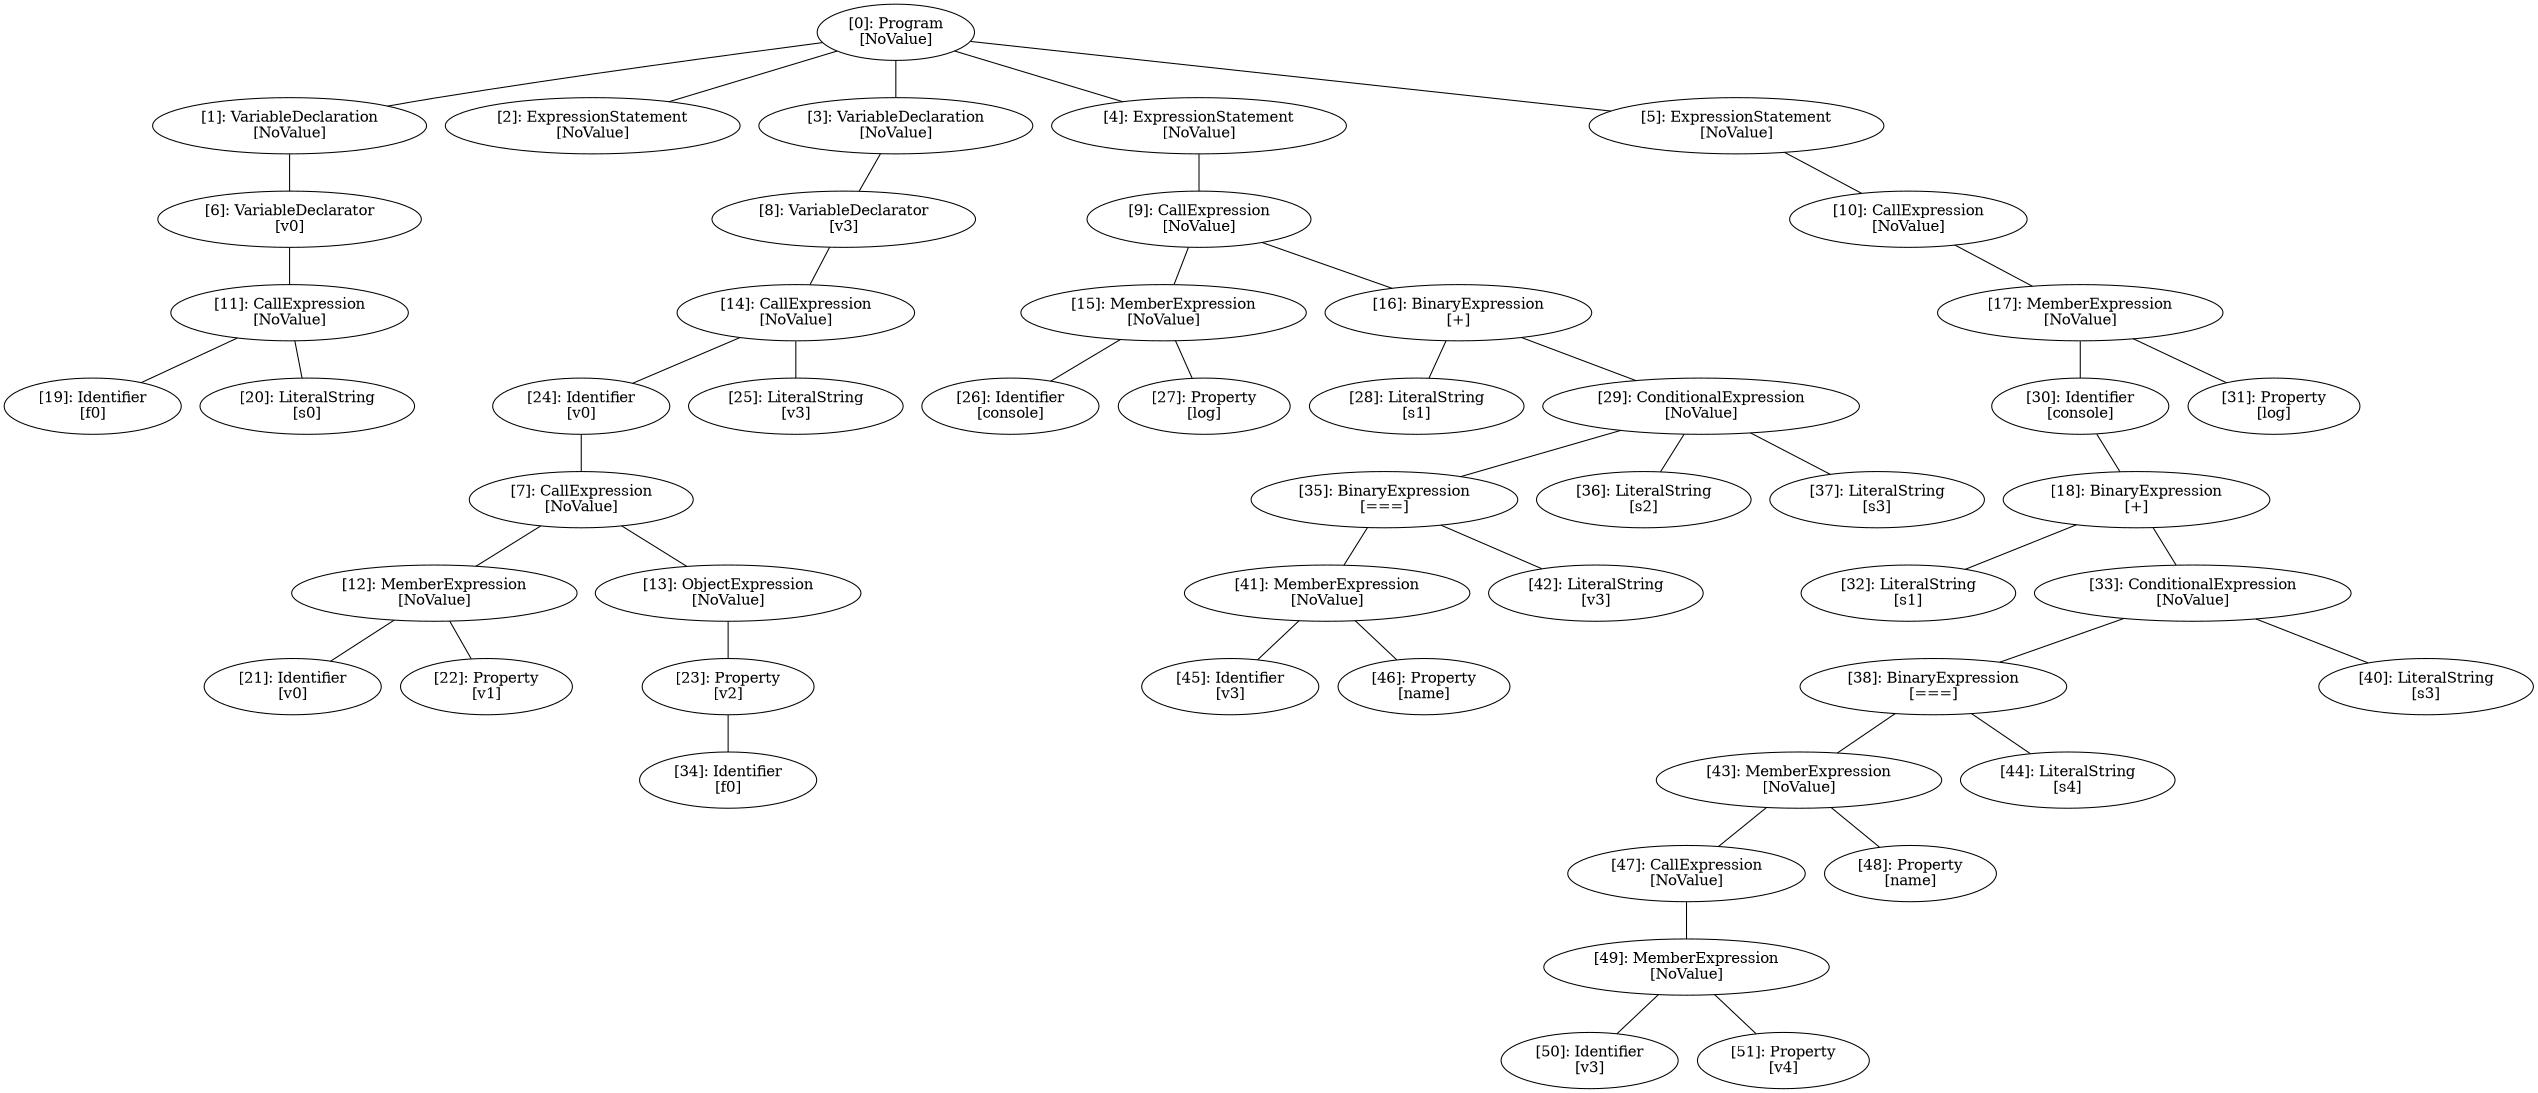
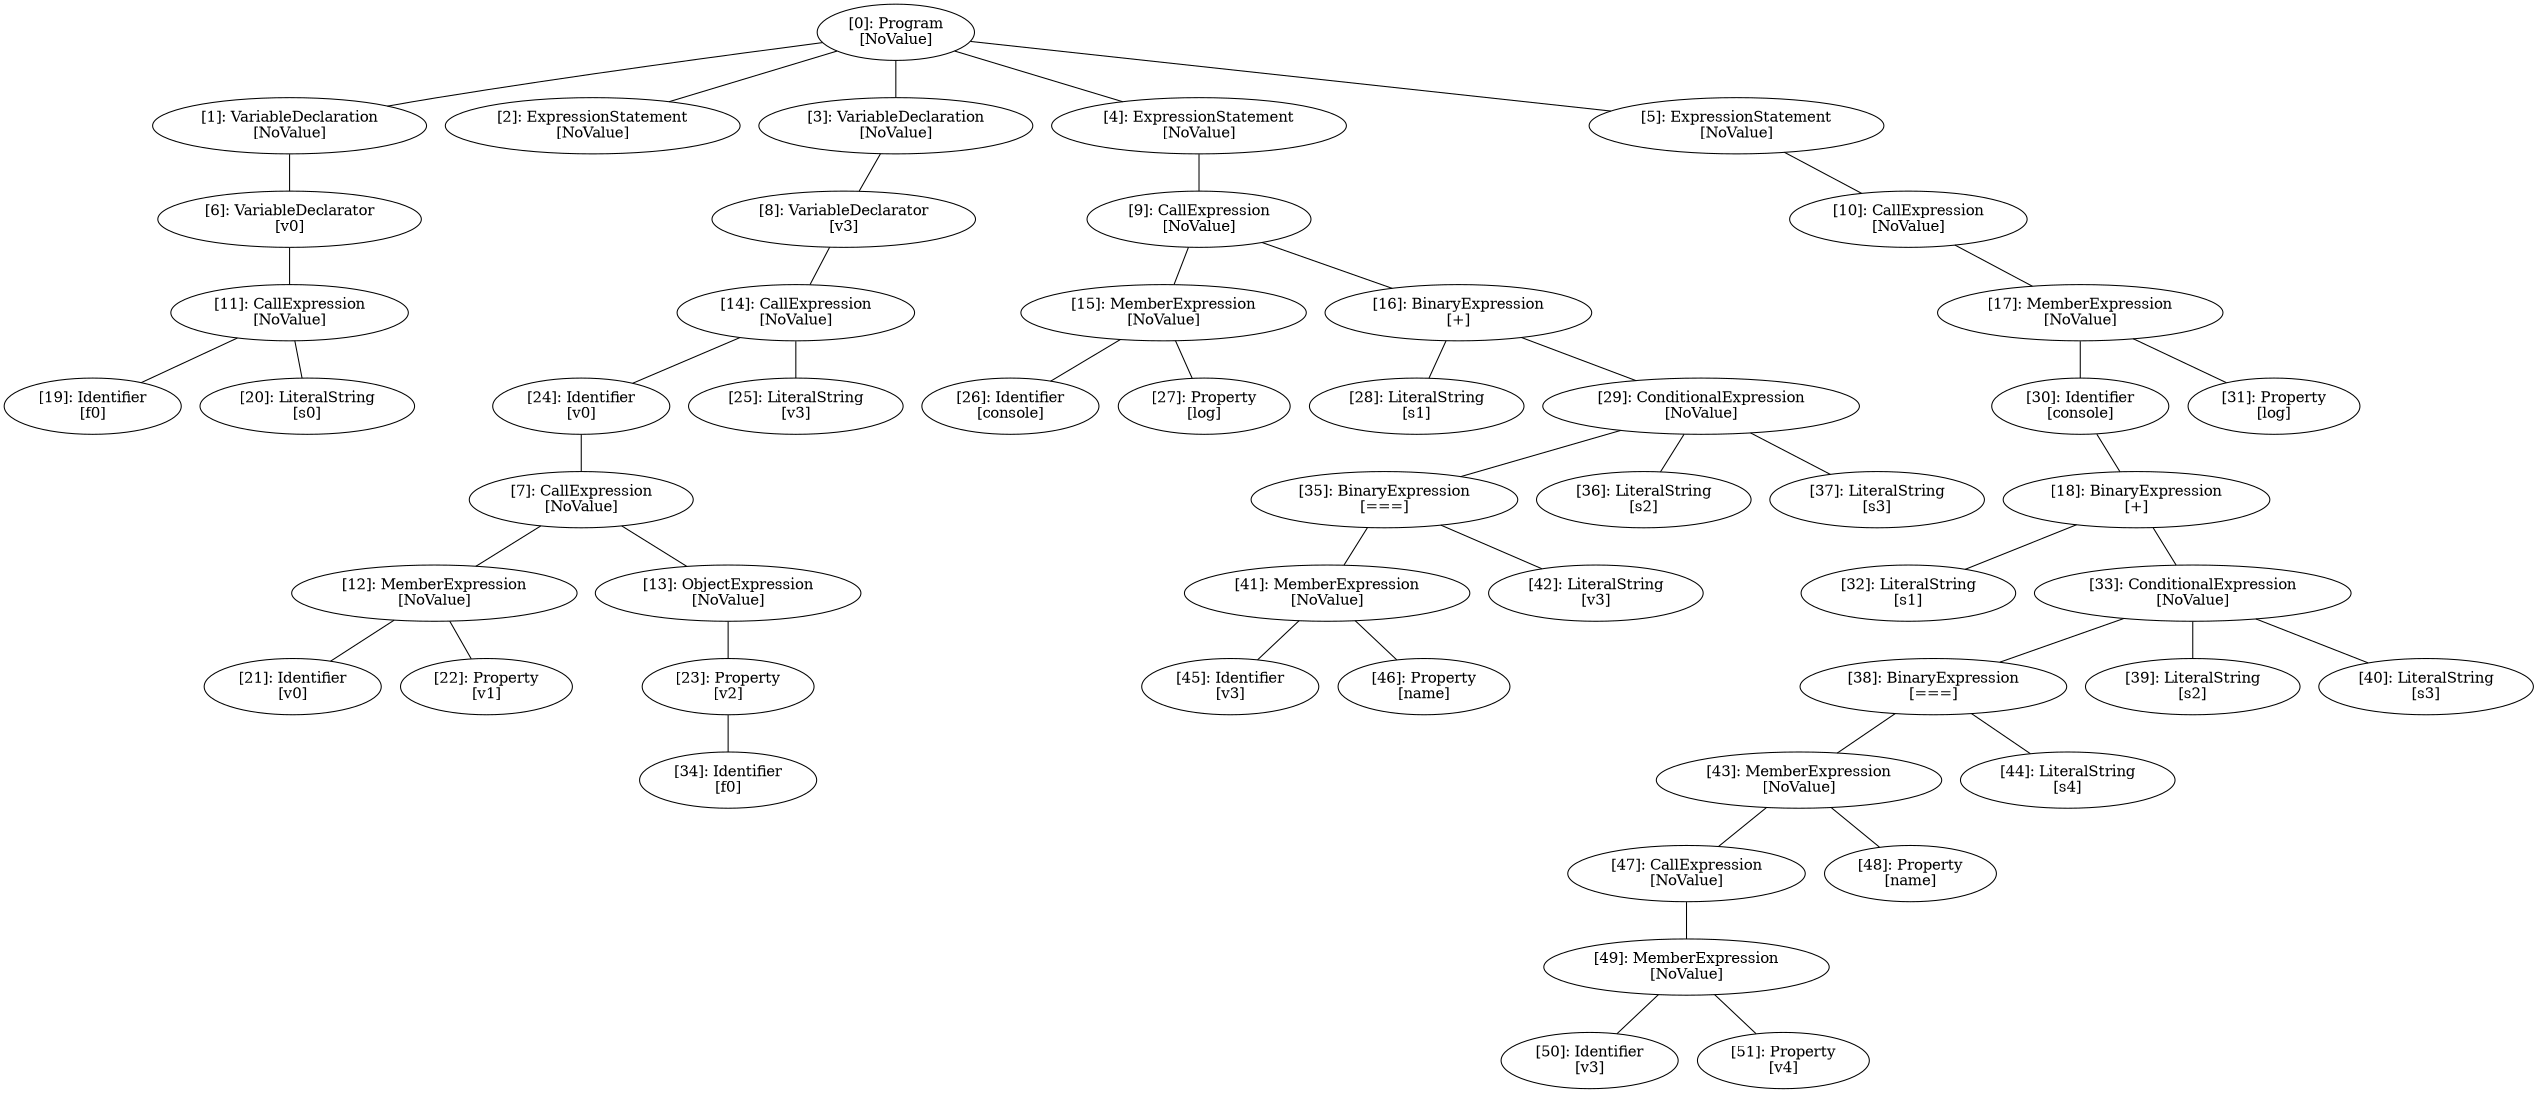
none -> (2193, 687)
